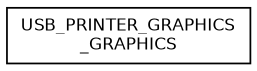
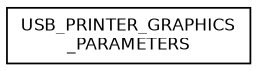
(129, 36) -> (129, 36)
